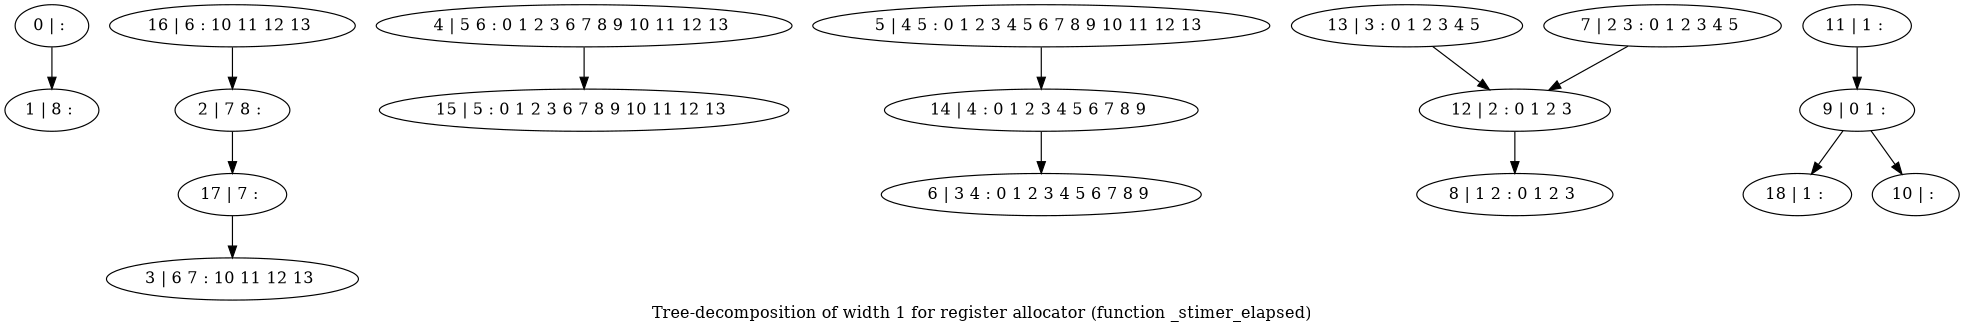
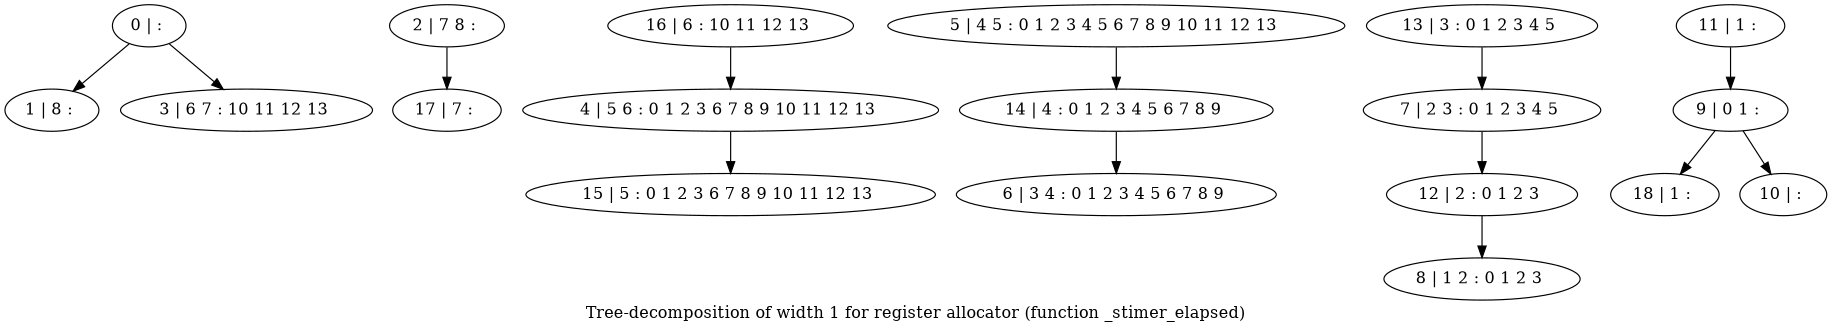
(232, 62) -> (731, 62)
(1456, 64) -> (1482, 62)
(232, 231) -> (192, 63)
